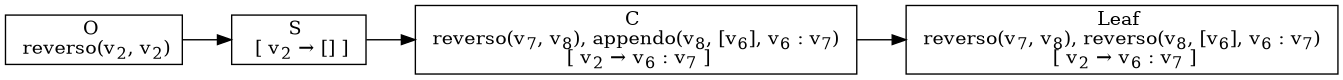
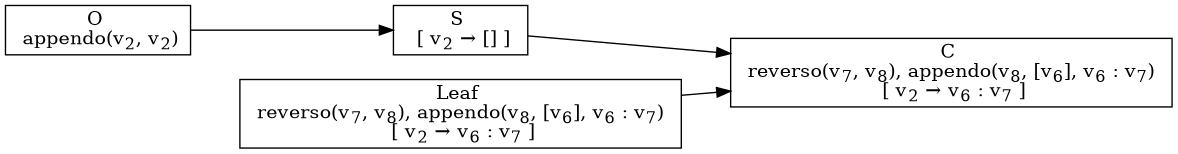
(1120, 38) -> (459, 112)
(874, 40) -> (699, 94)
(66, 48) -> (71, 38)
